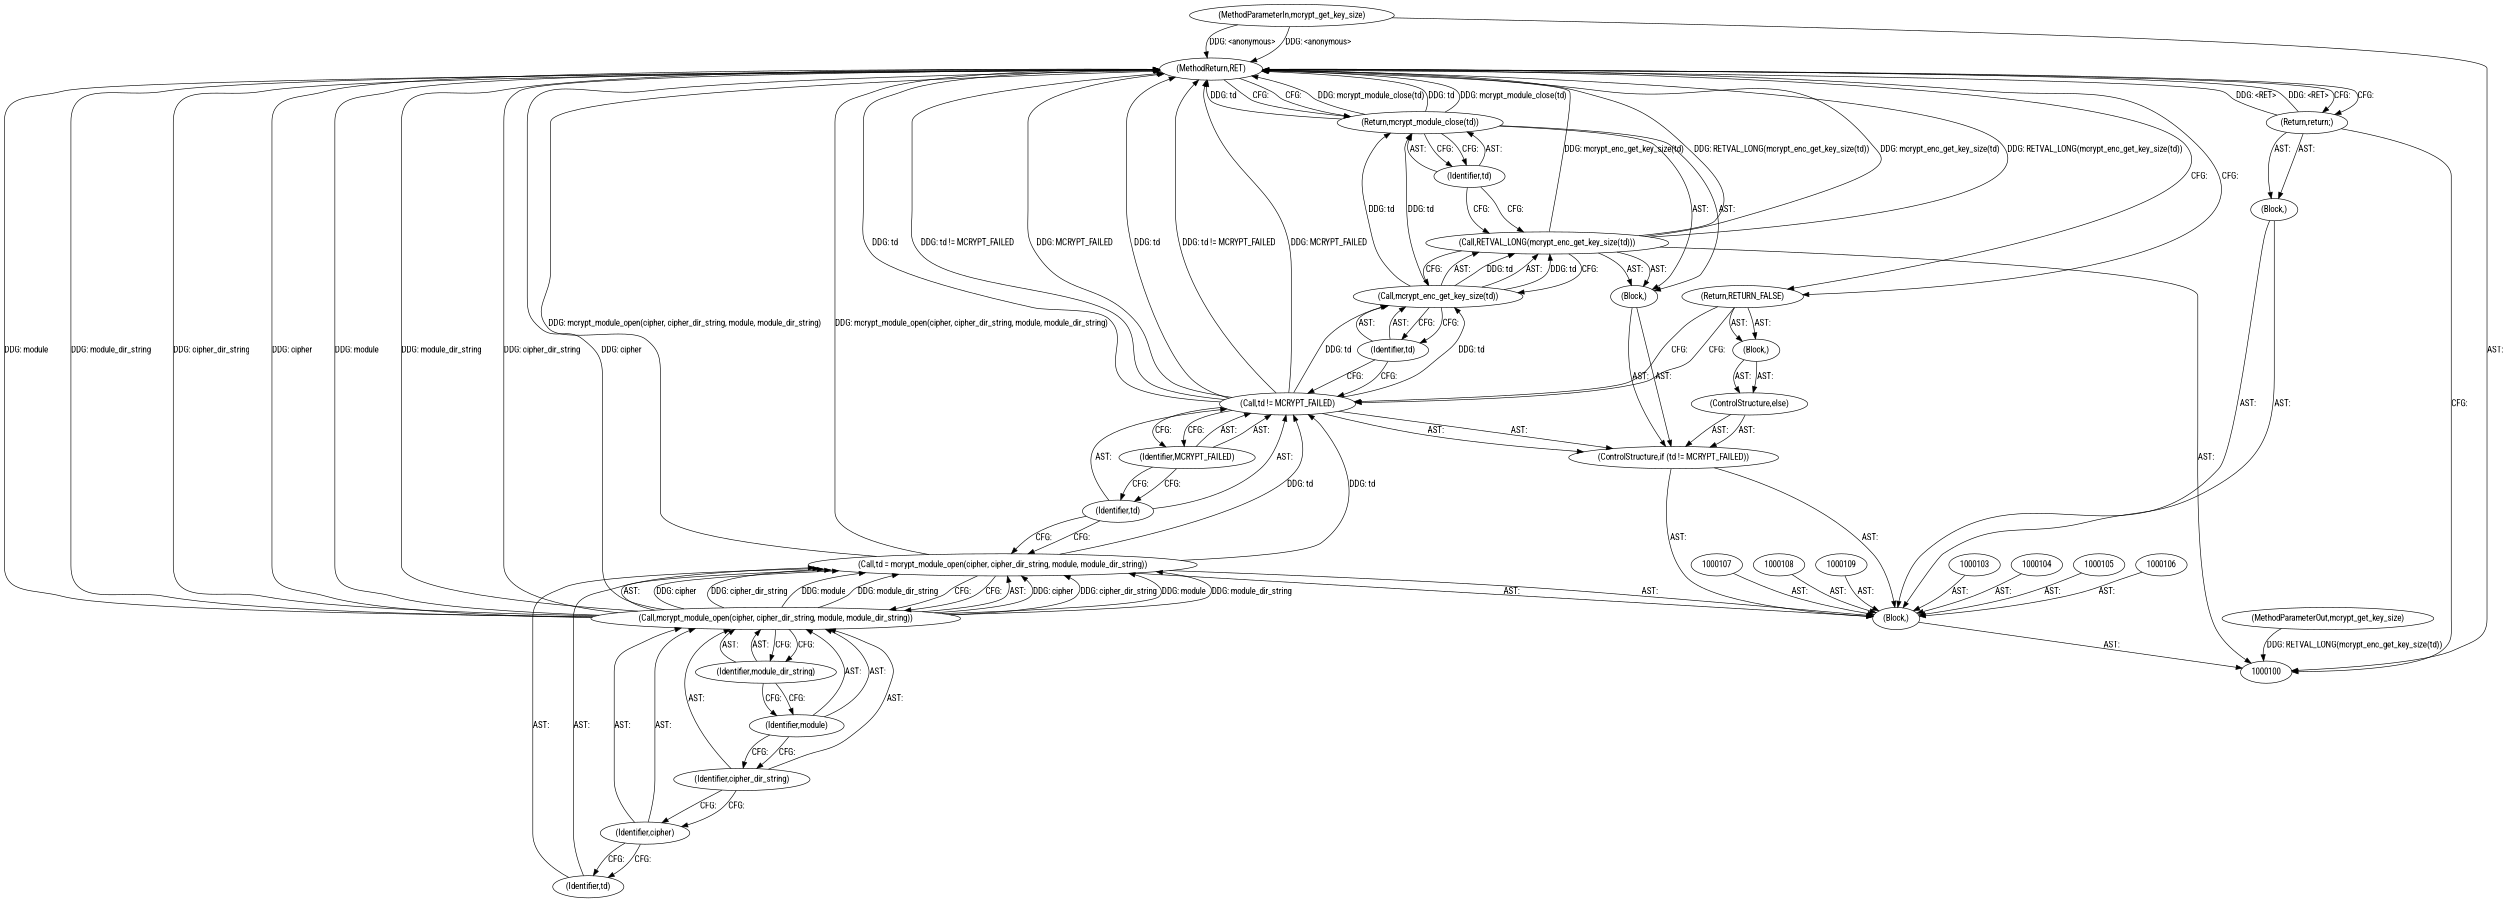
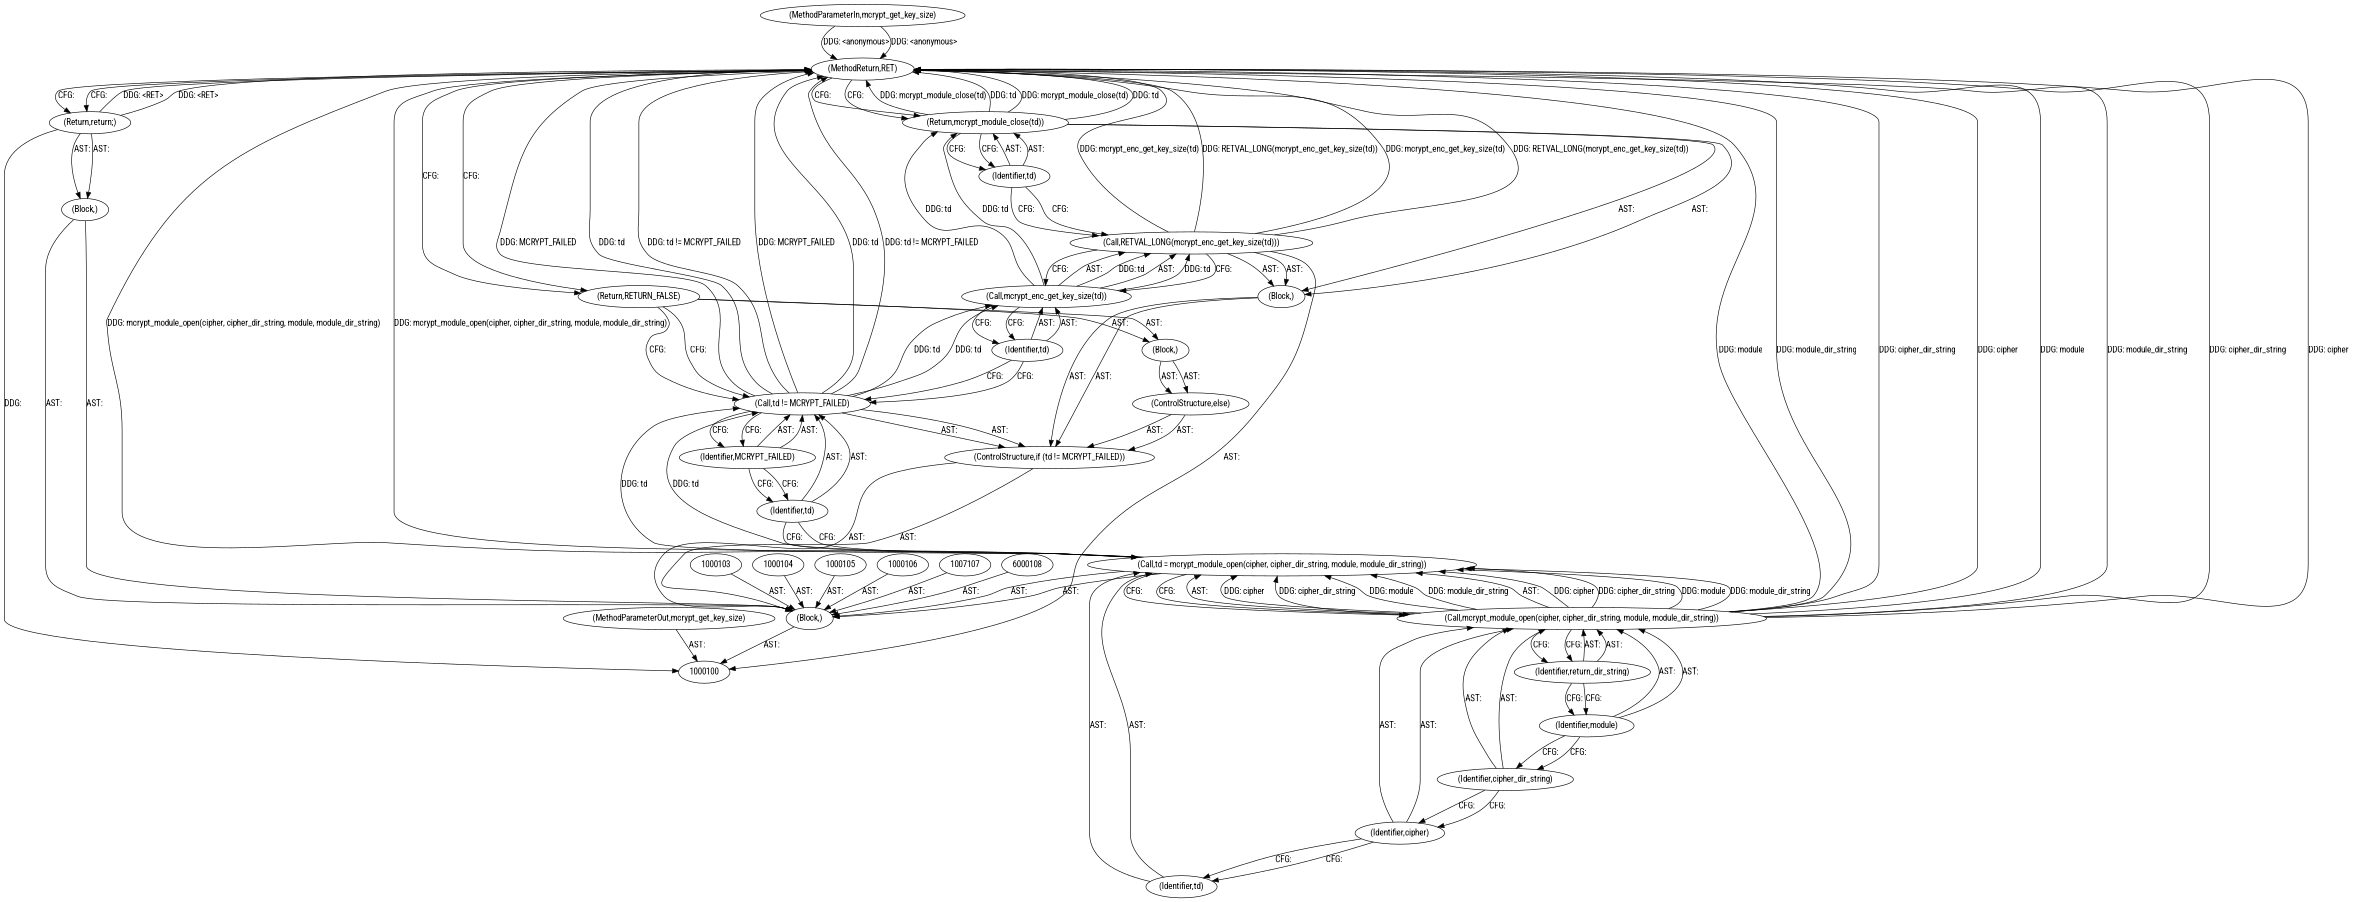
(2319, 48) -> none
(2460, 404) -> (14, 404)
(1717, 565) -> (965, 565)
(1779, 565) -> (1027, 565)
(1841, 565) -> none
(2355, 645) -> (698, 645)
(766, 672) -> (1582, 672)
